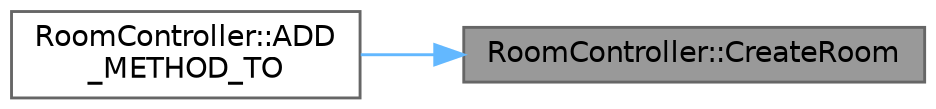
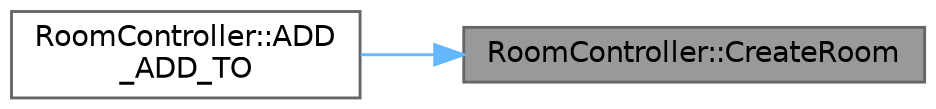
(186, 55) -> (186, 55)
